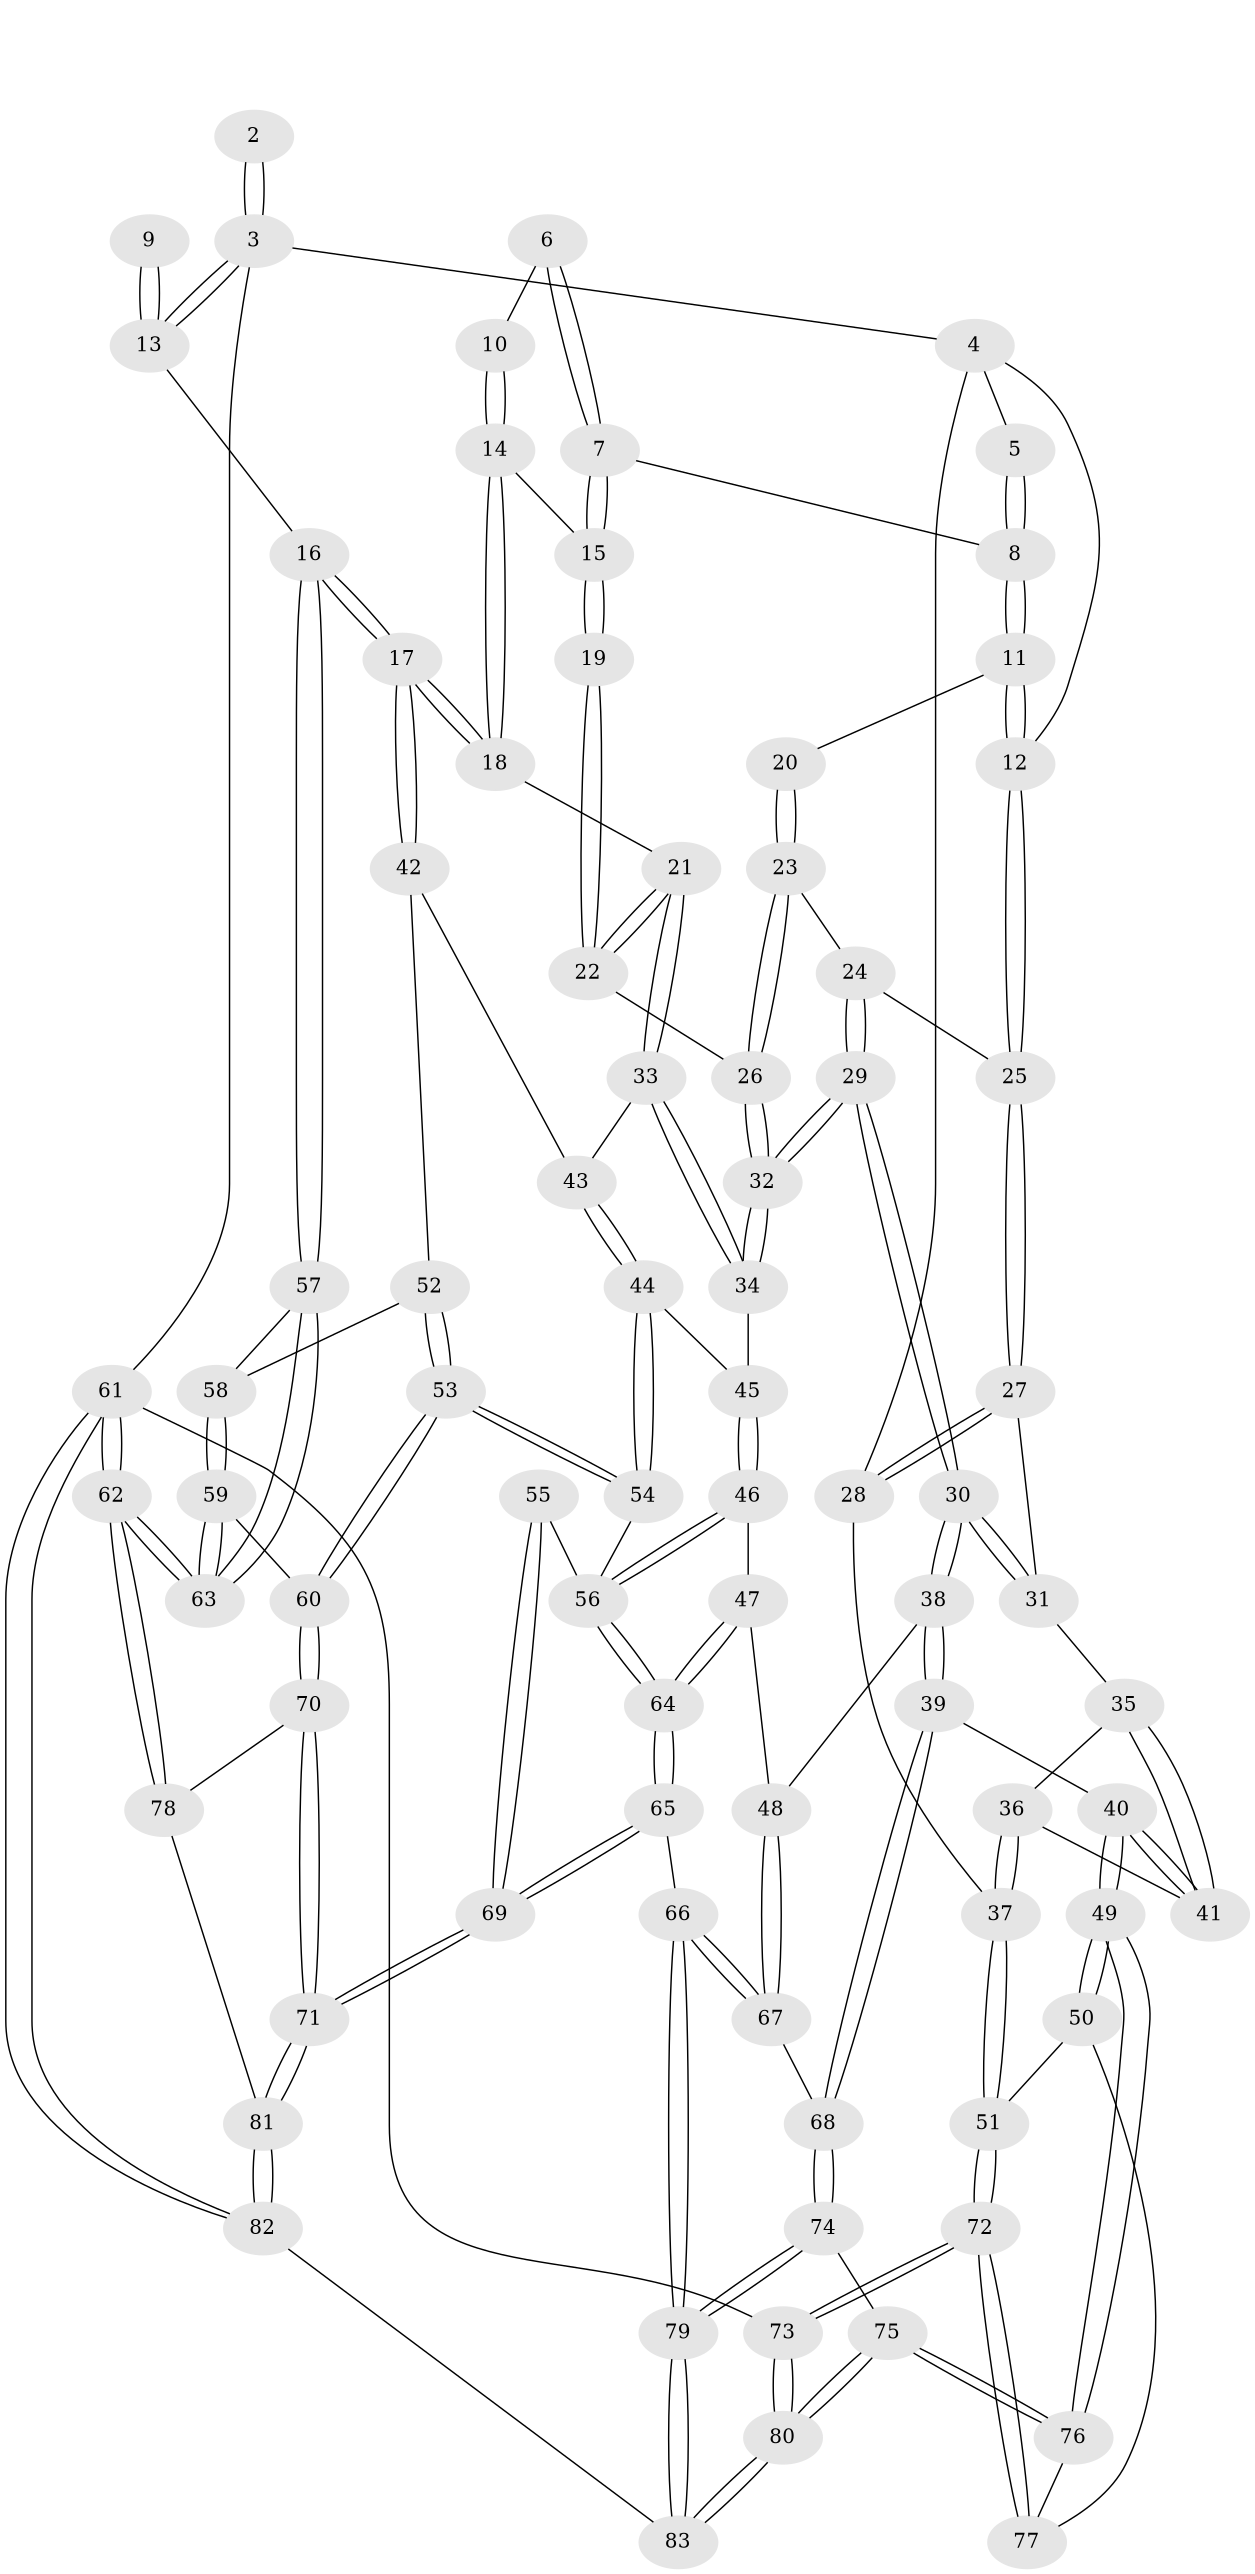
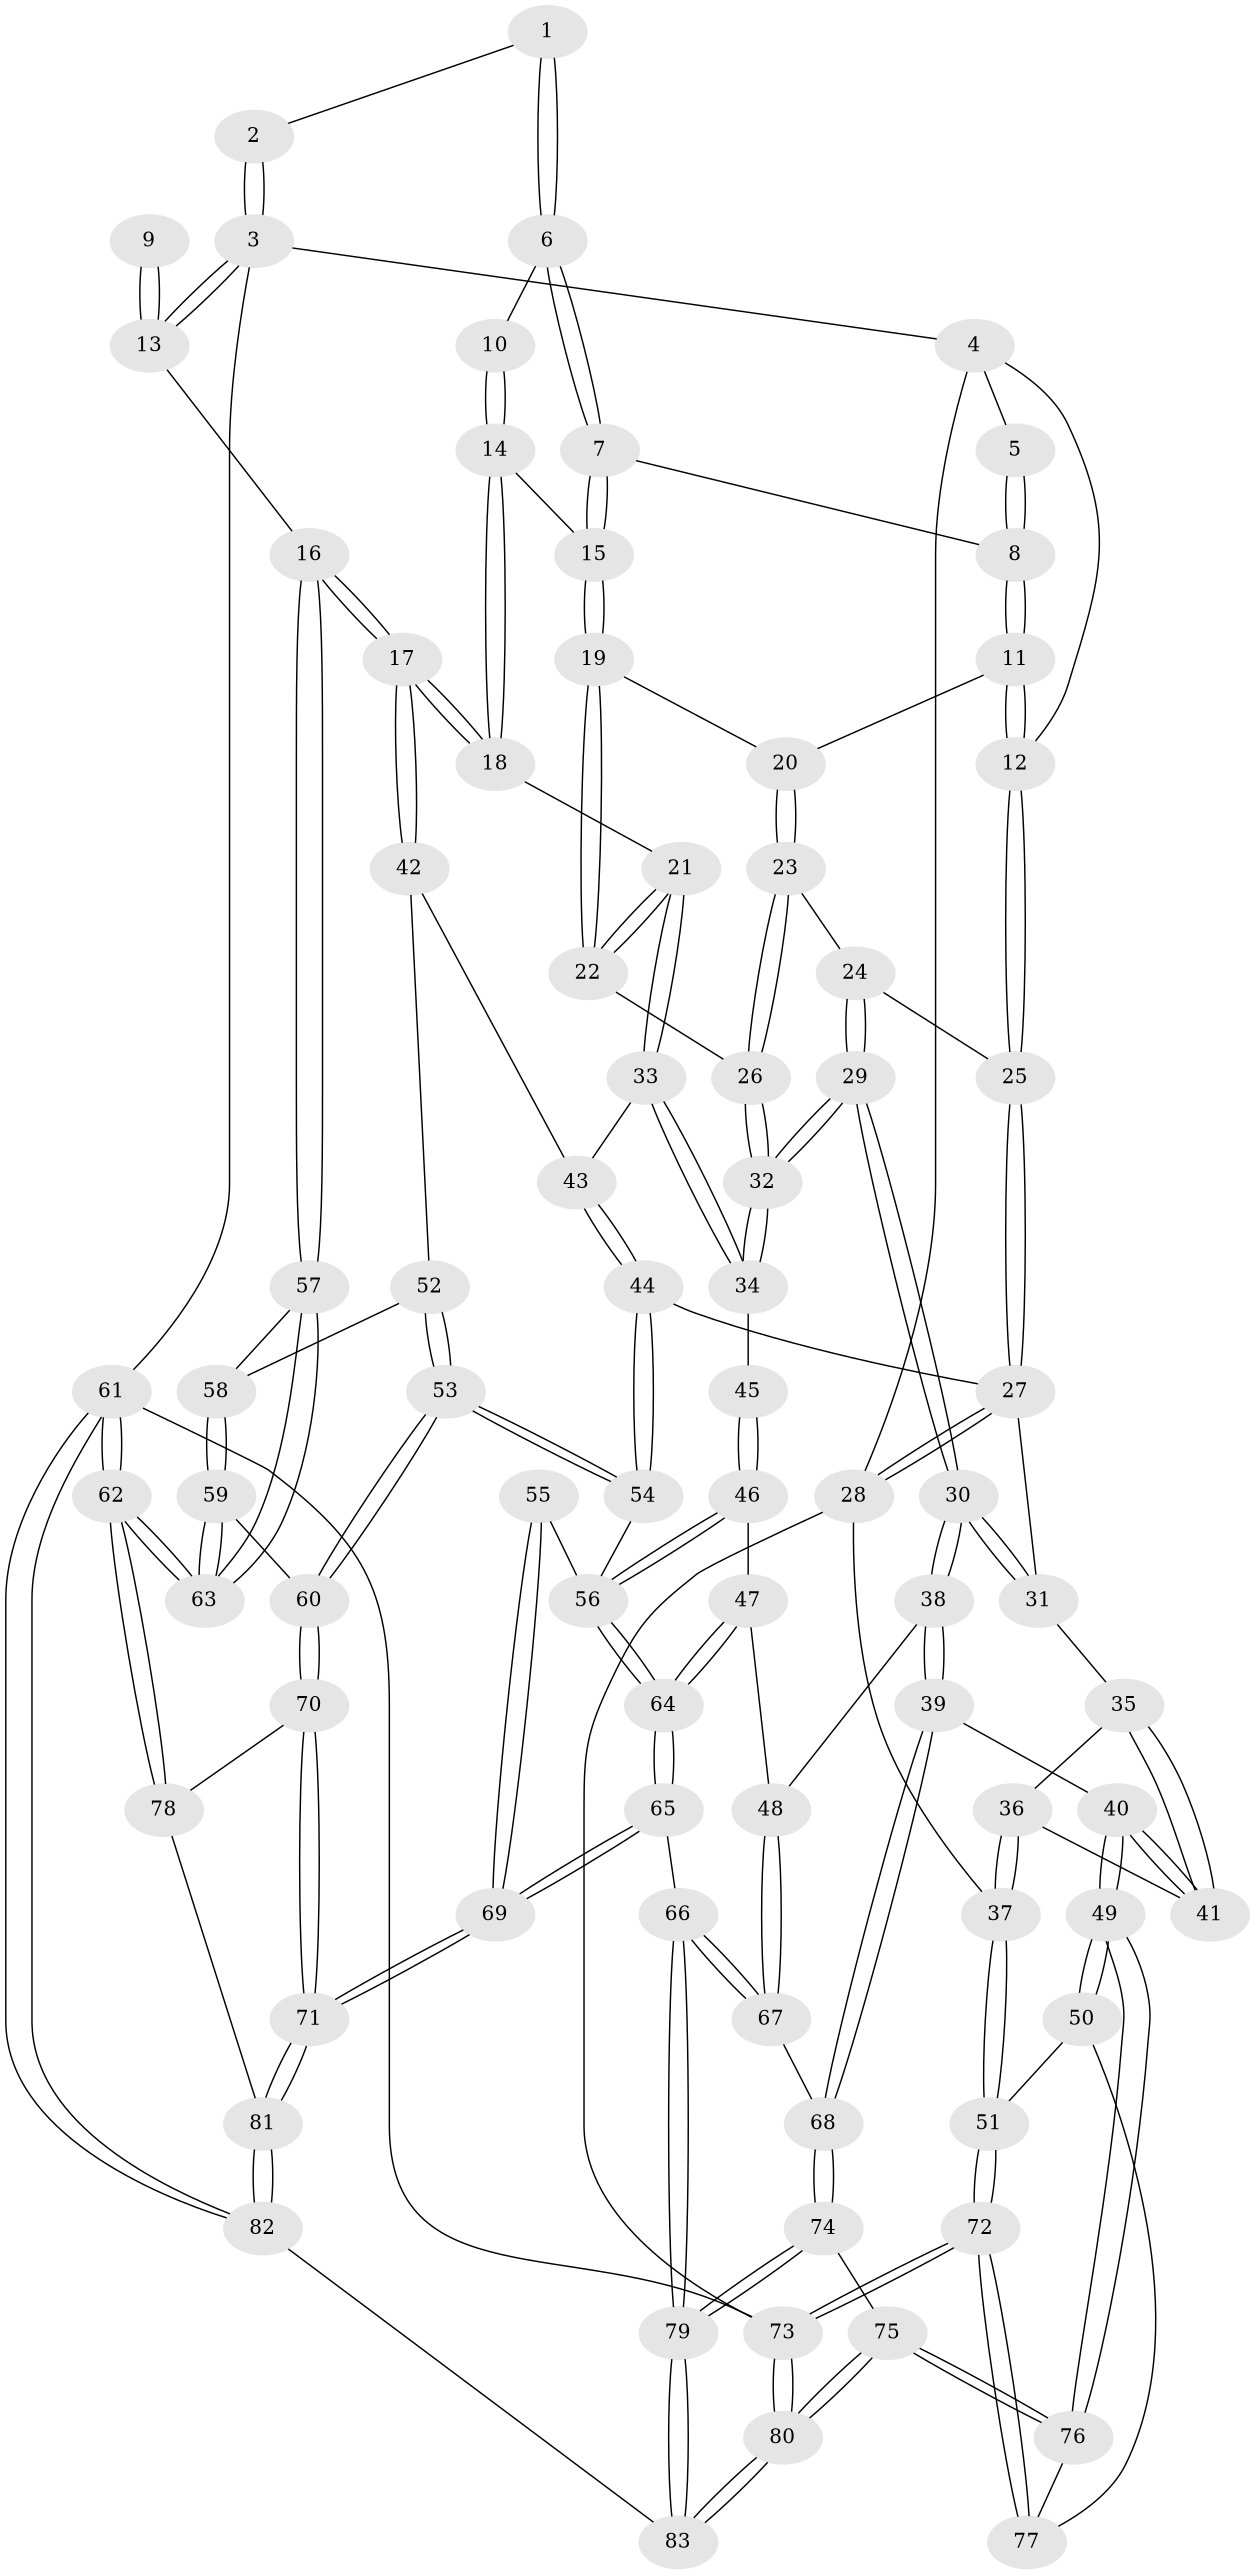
none -> (548, 32)
none -> (690, 712)
(696, 1339) -> (824, 1351)
none -> (584, 1895)
